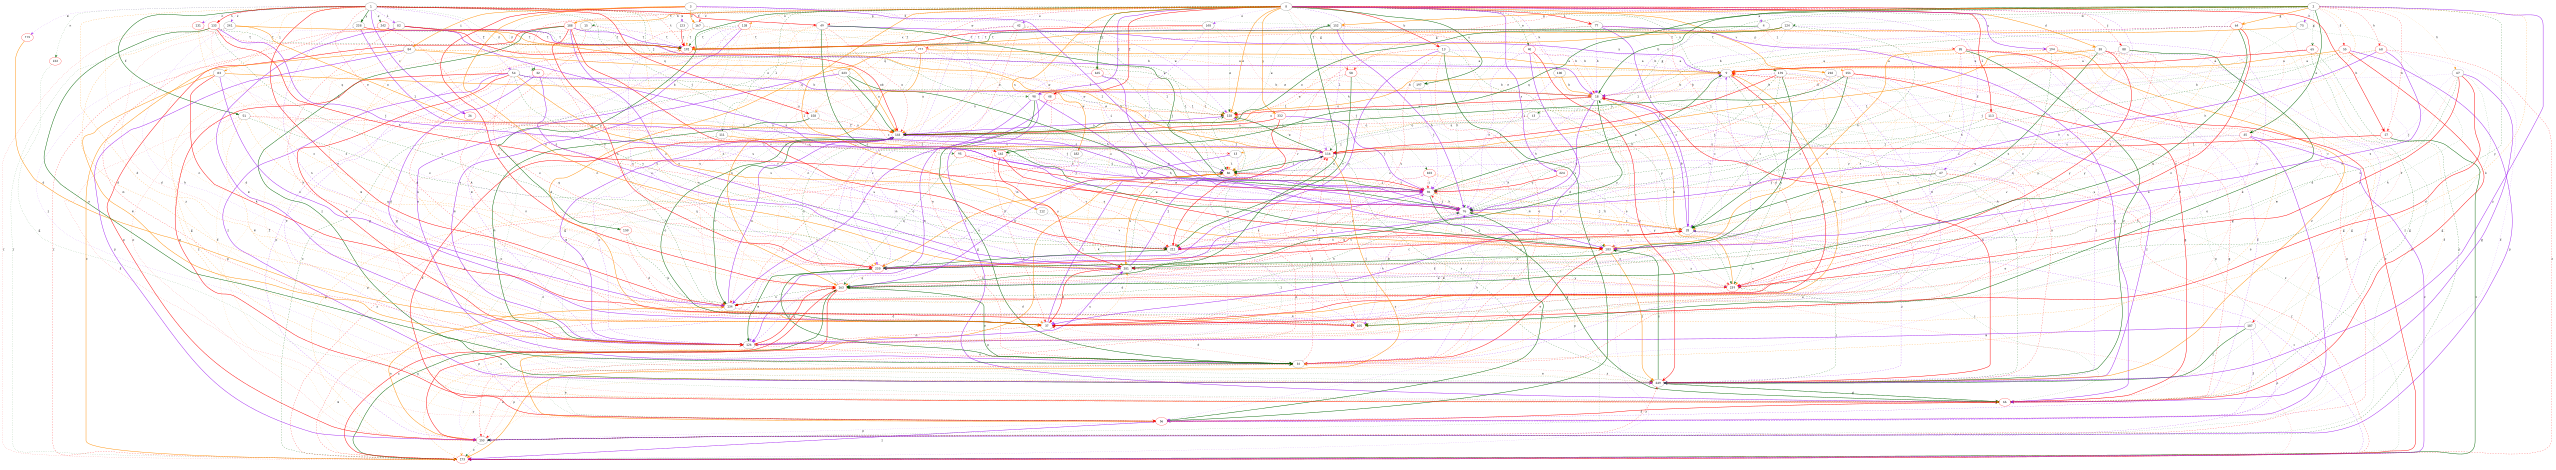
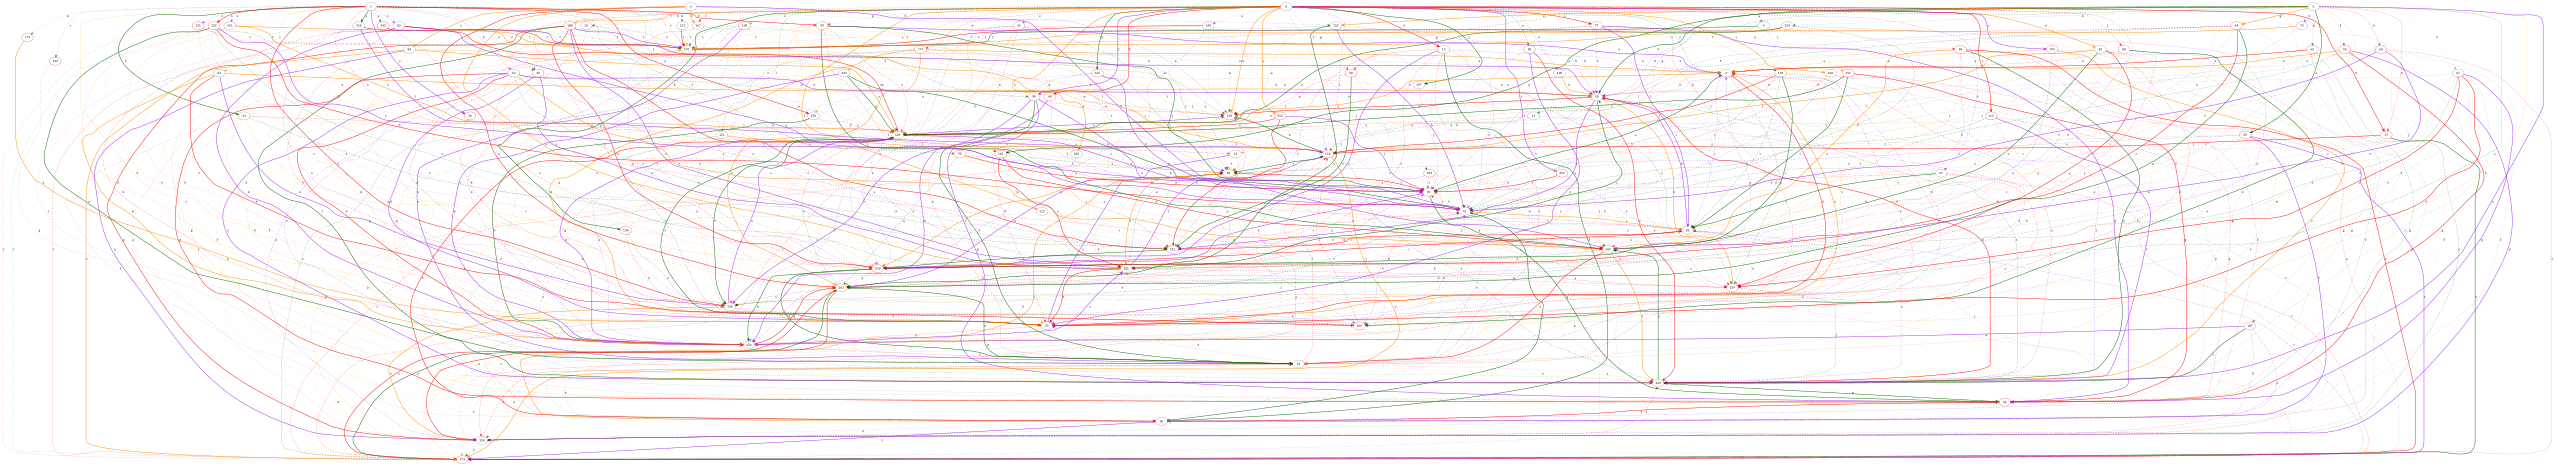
(1793, 279) -> (1745, 247)
